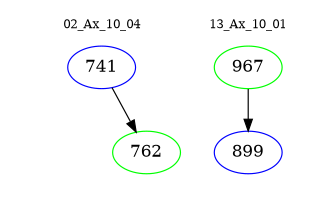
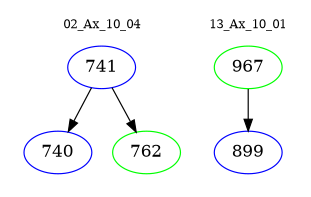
none -> (58, 152)
